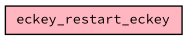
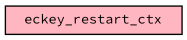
(94, 20) -> (94, 20)
